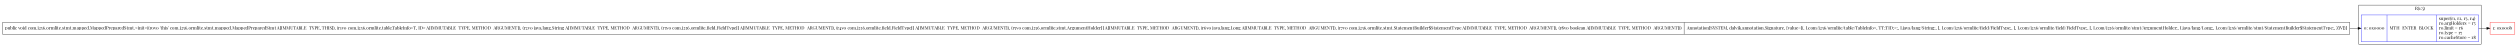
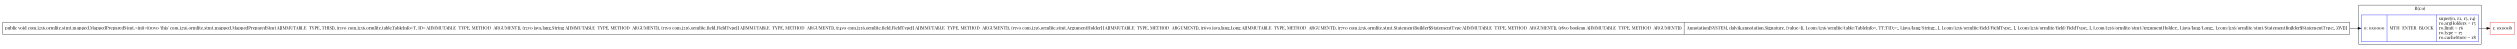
(2420, 9) -> (2420, 9)
